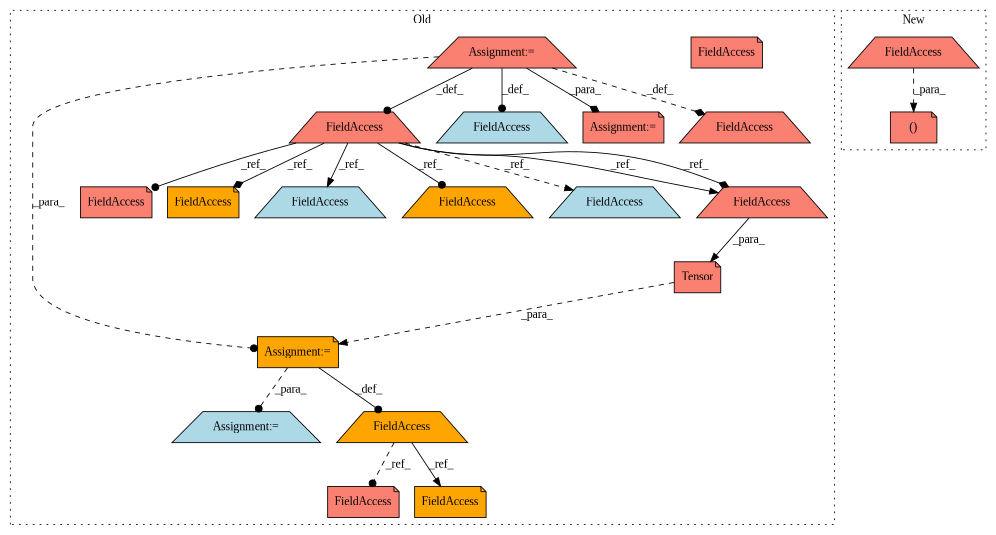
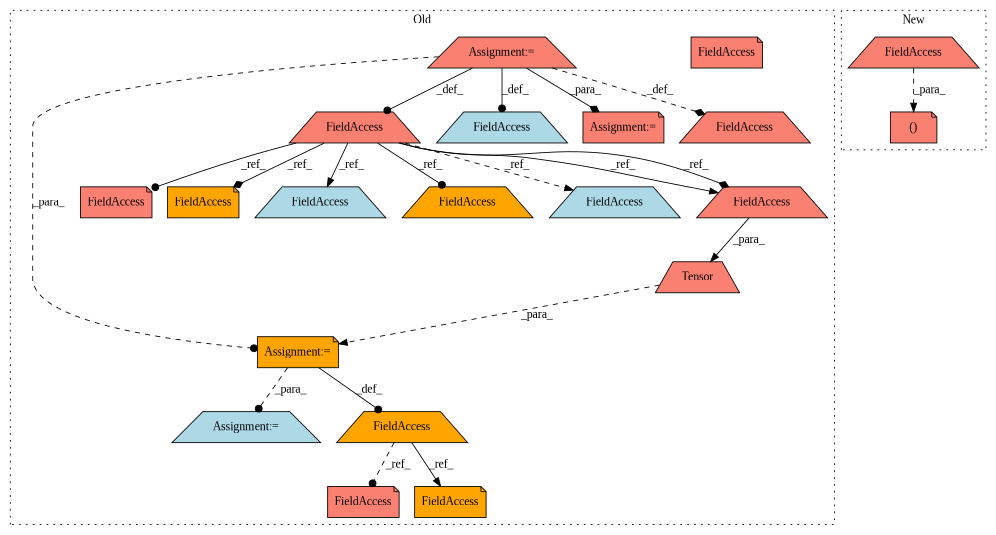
(698, 277) -> (698, 277)
